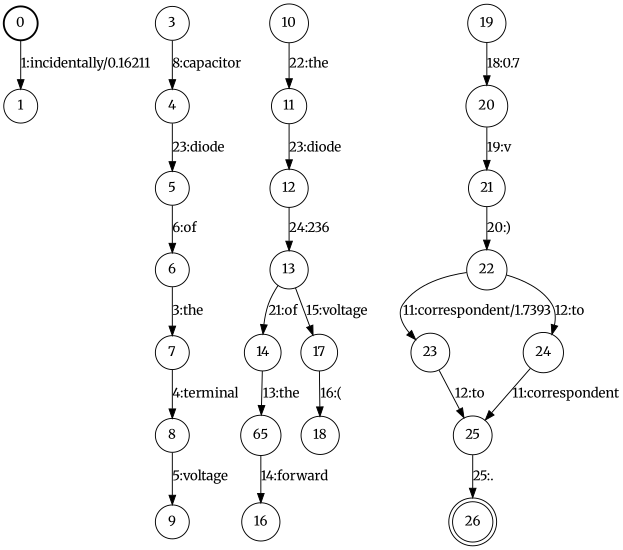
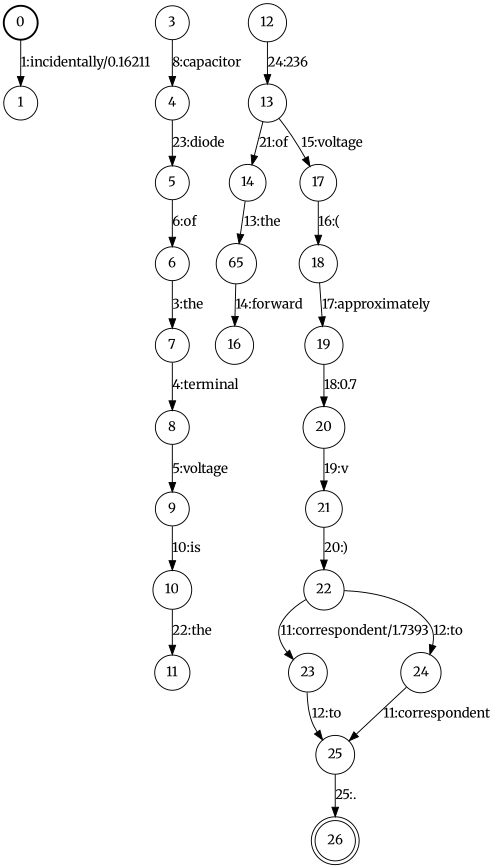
(289, 142) -> none
none -> (321, 300)
none -> (172, 543)
